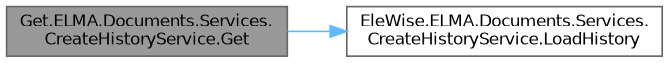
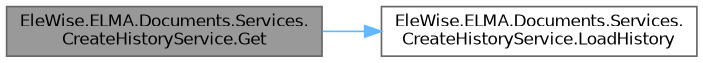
(147, 31) -> (164, 31)
